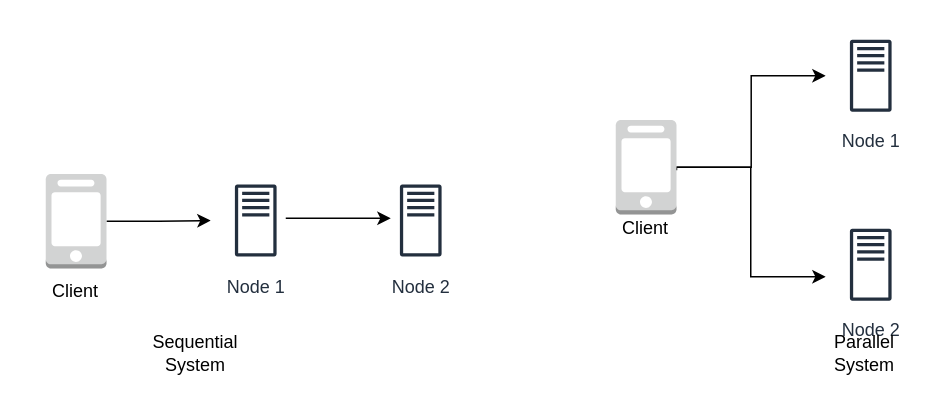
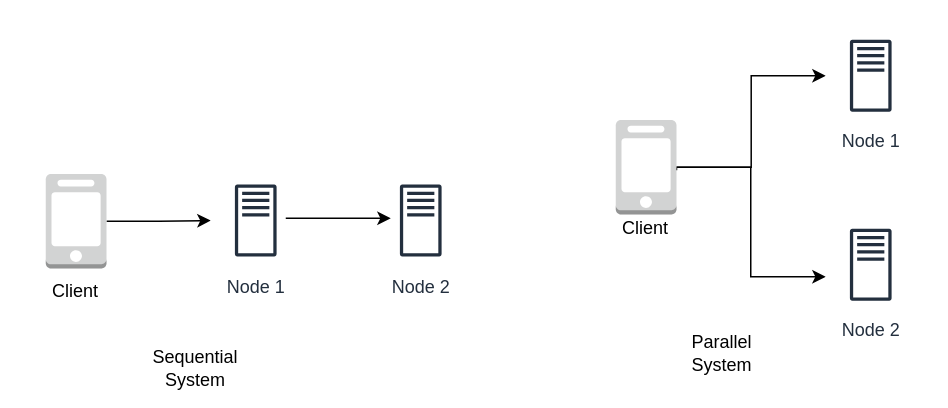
(196, 353) -> (196, 368)
(864, 353) -> (722, 353)
